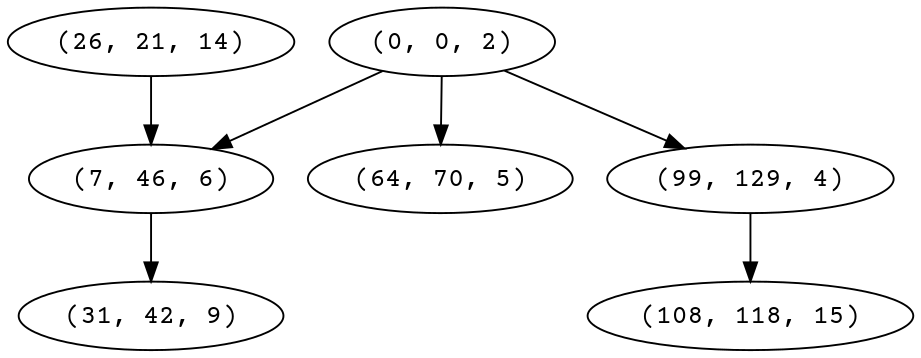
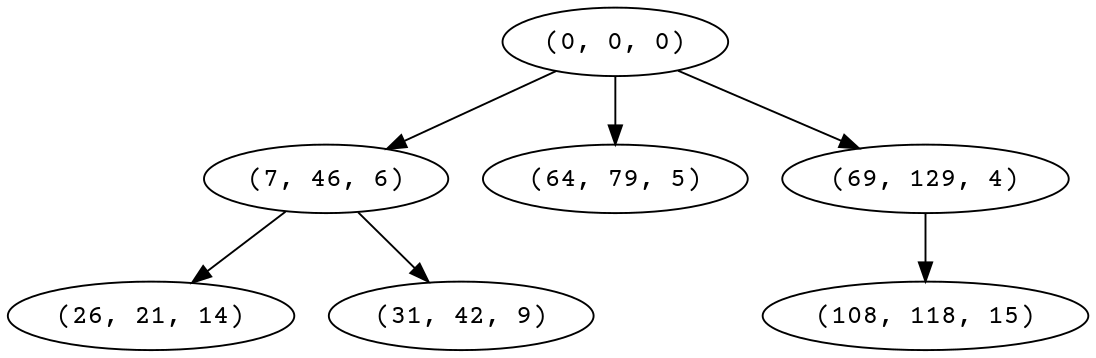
(442, 42) -> (615, 42)
(151, 101) -> (246, 241)
(440, 179) -> (615, 179)
(750, 179) -> (925, 179)
